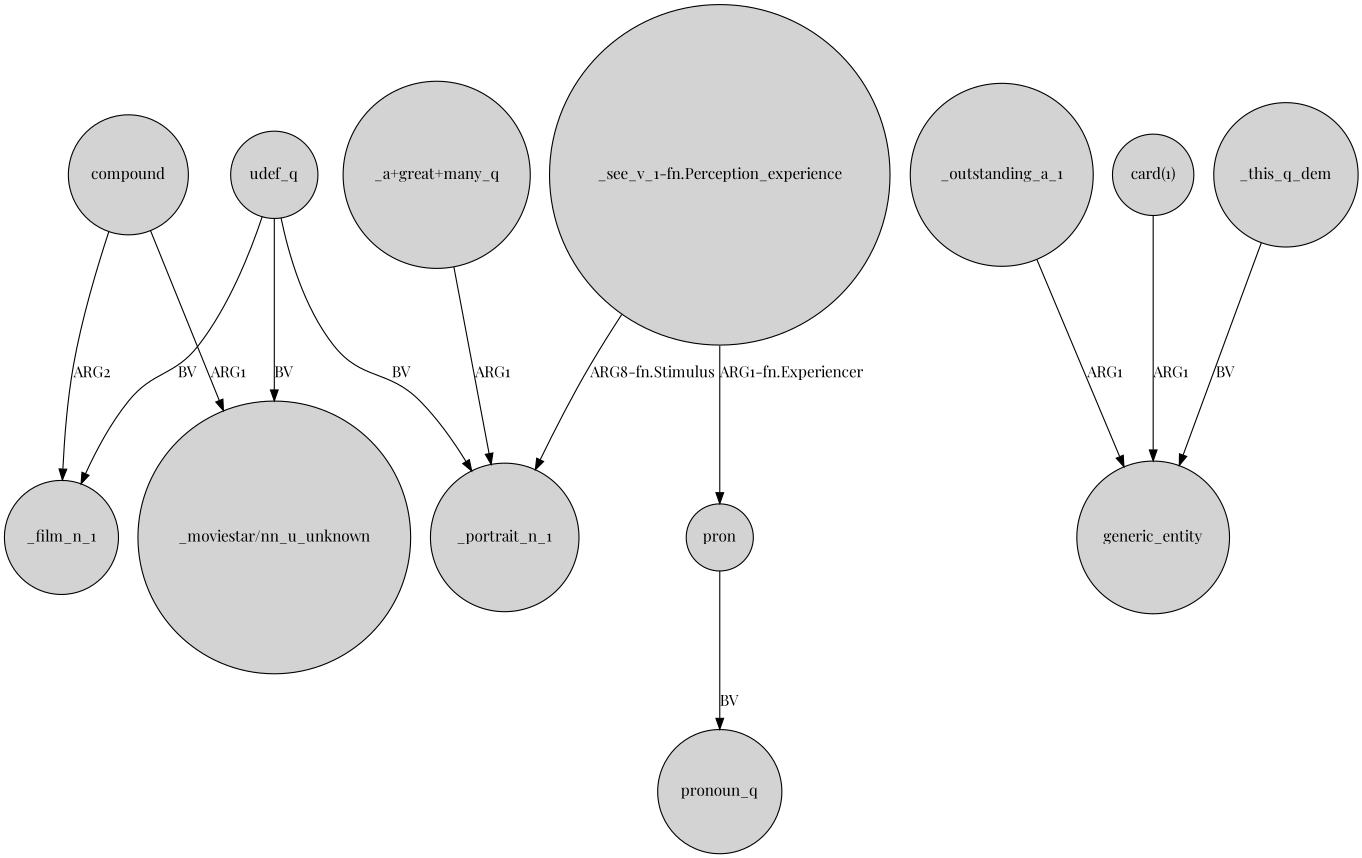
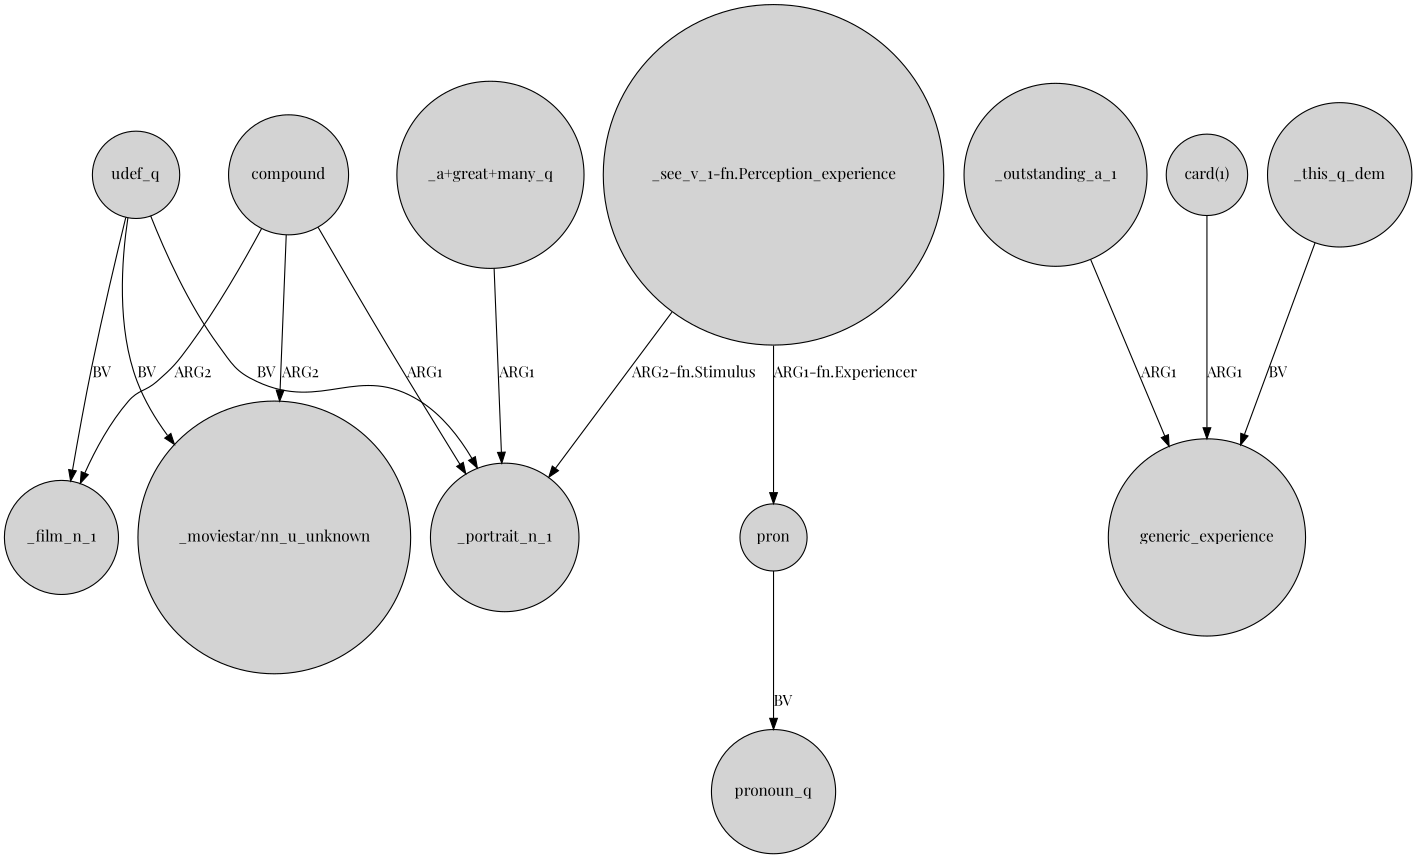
none -> (388, 346)
(229, 373) -> (301, 373)
(653, 373) -> (694, 373)
(1153, 537) -> (1207, 537)
